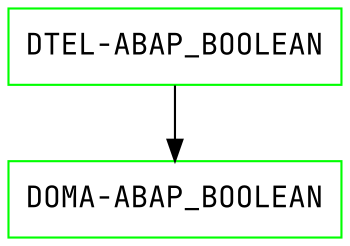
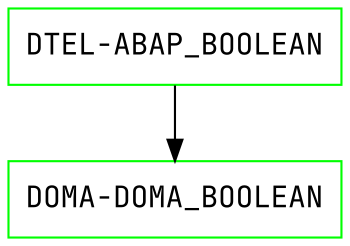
(175, 199) -> (175, 199)
